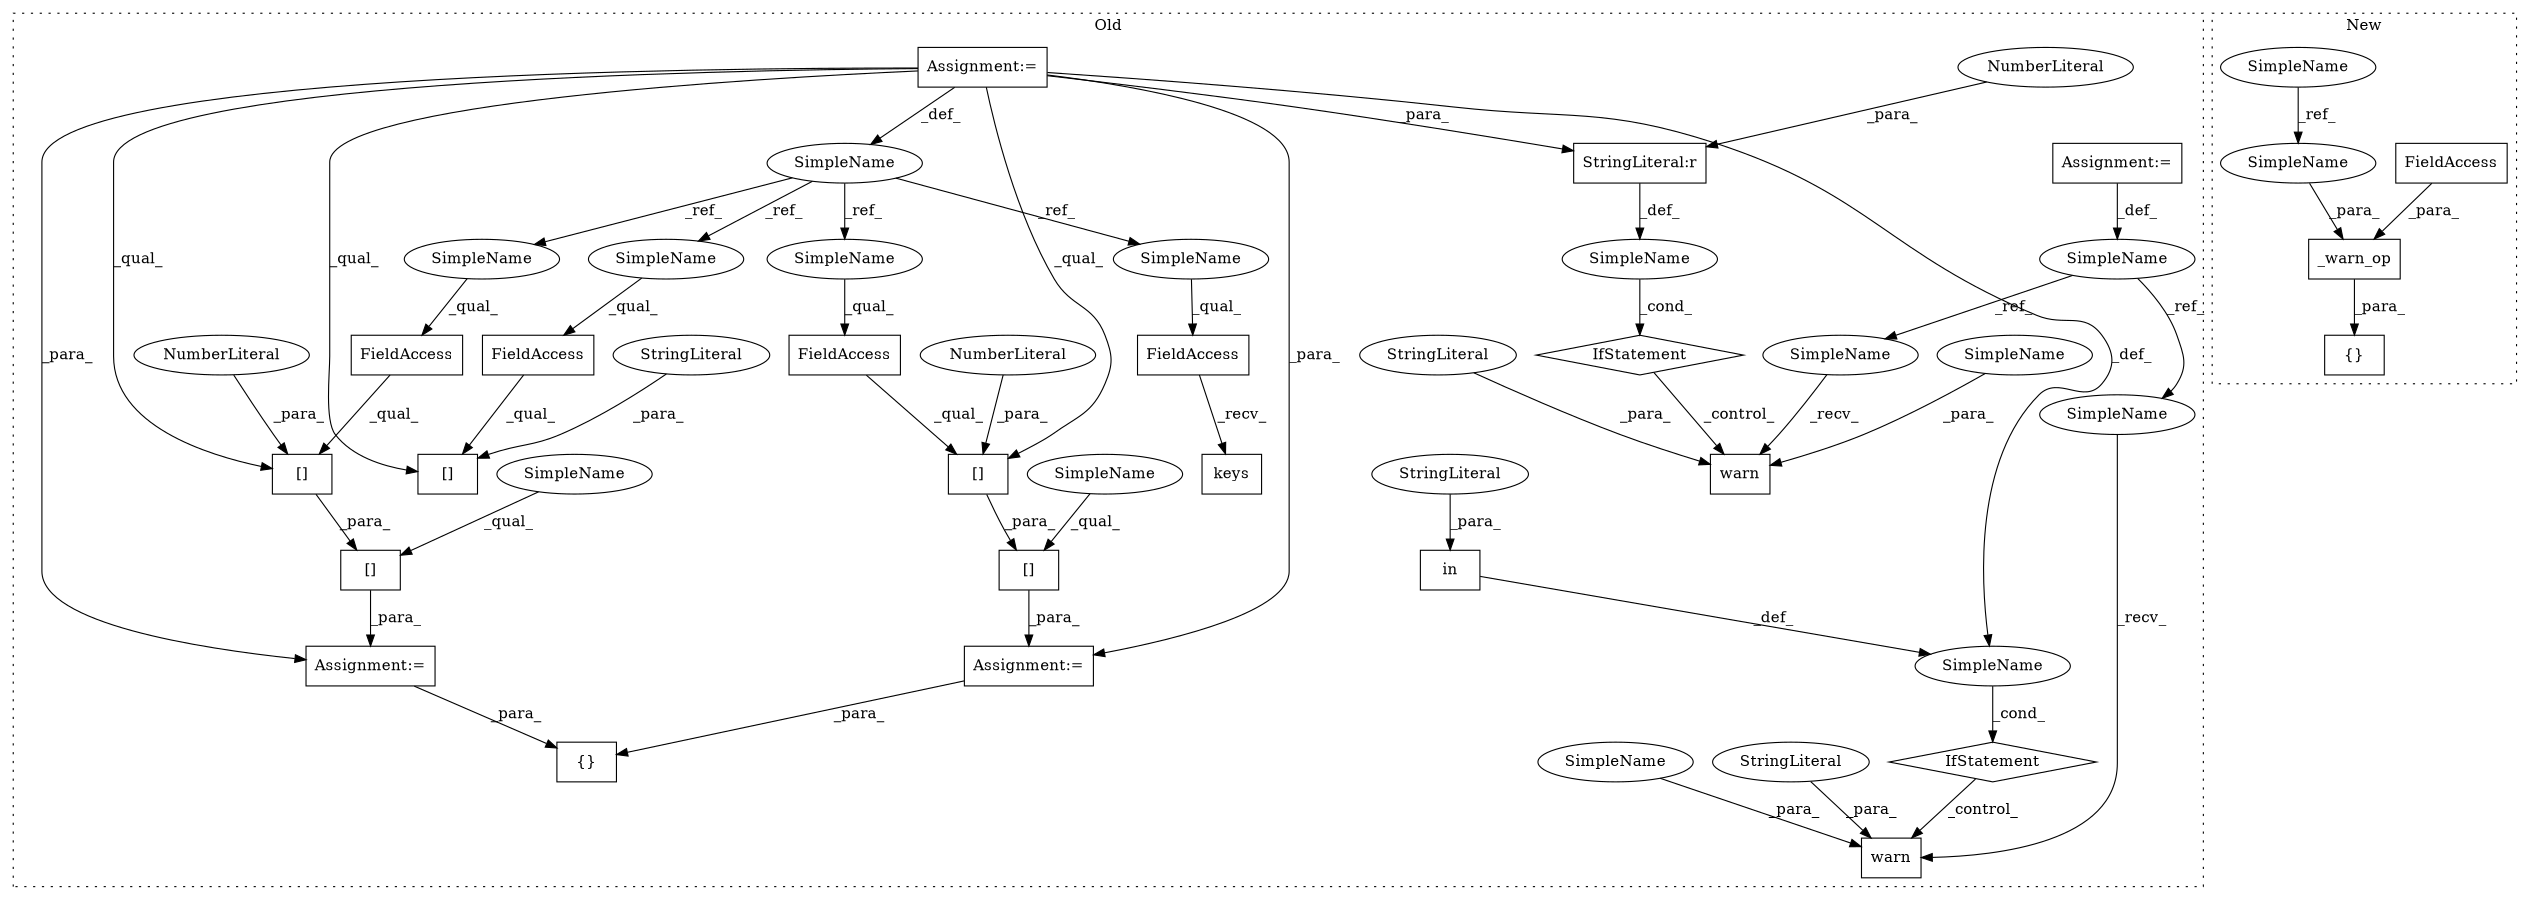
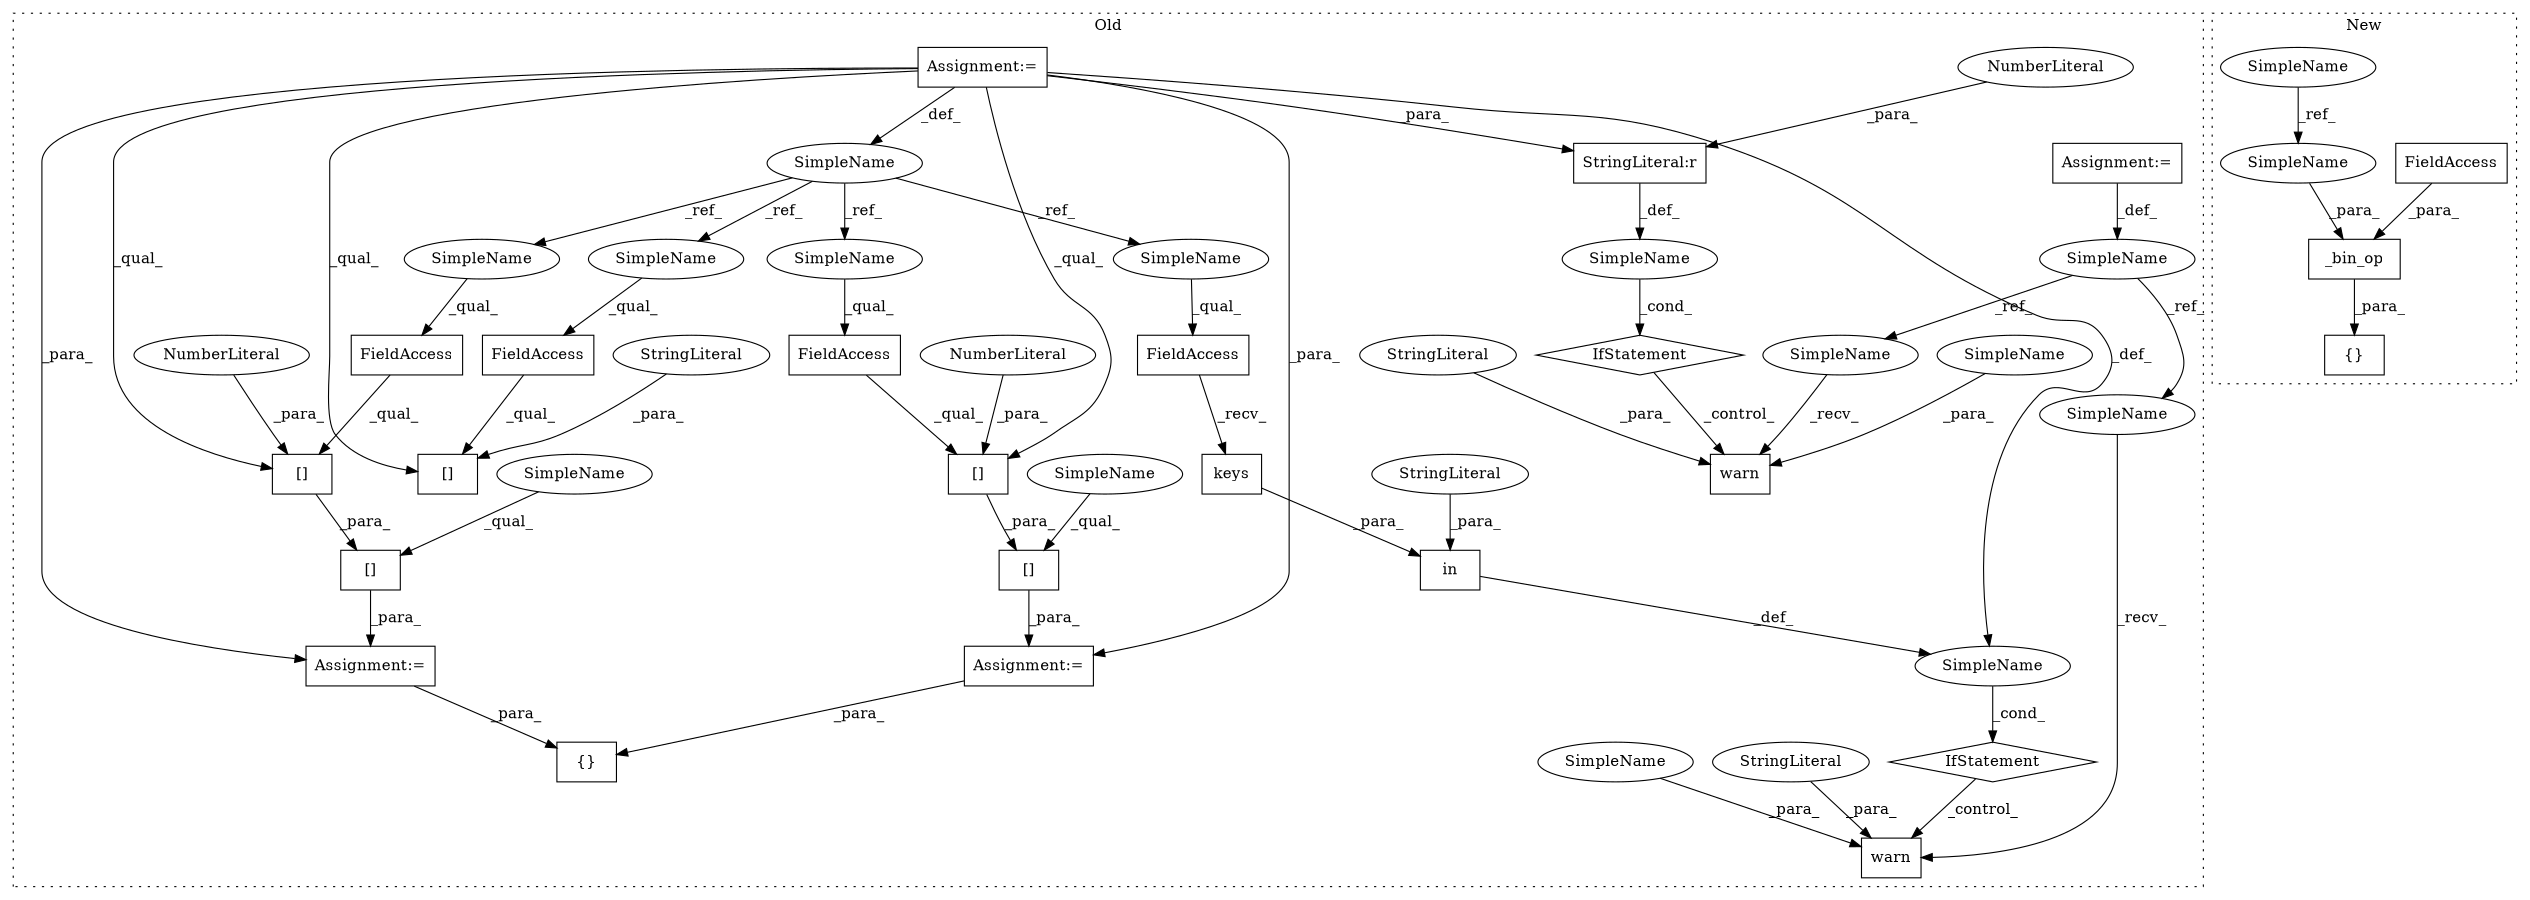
(2354, 259) -> (2354, 259)
none -> (1336, 520)
